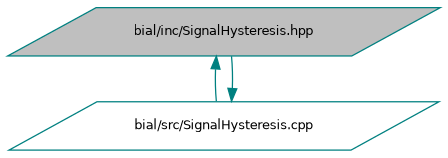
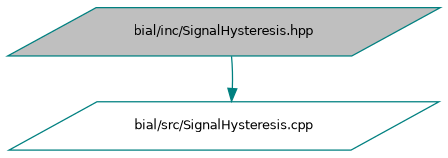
(215, 85) -> none
